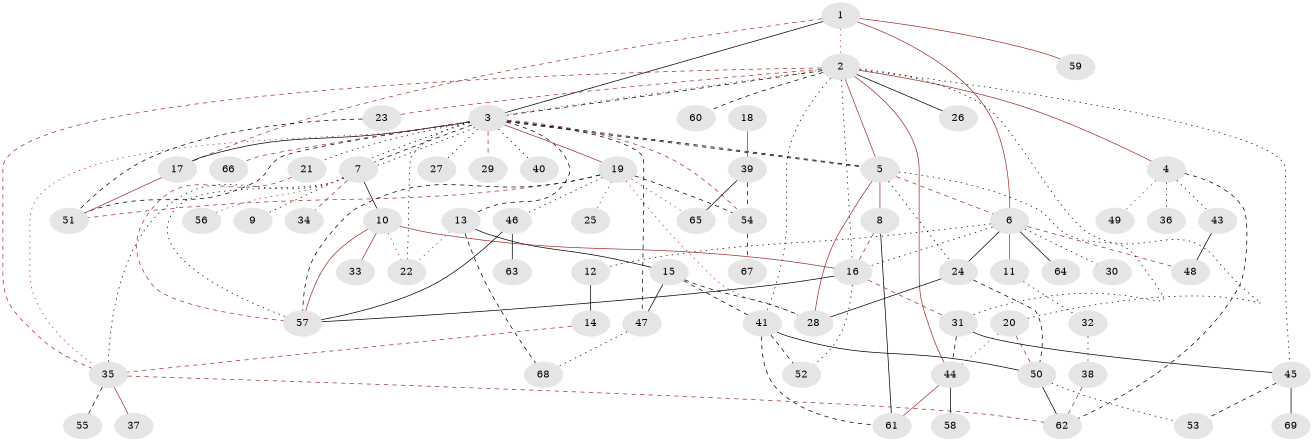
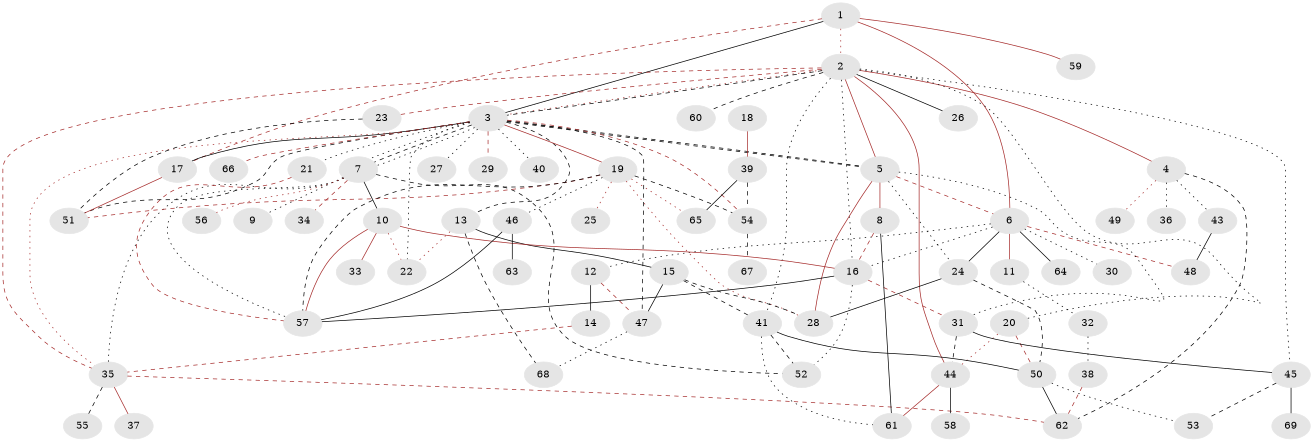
none -> (615, 296)
none -> (549, 299)
(803, 407) -> (803, 407)
